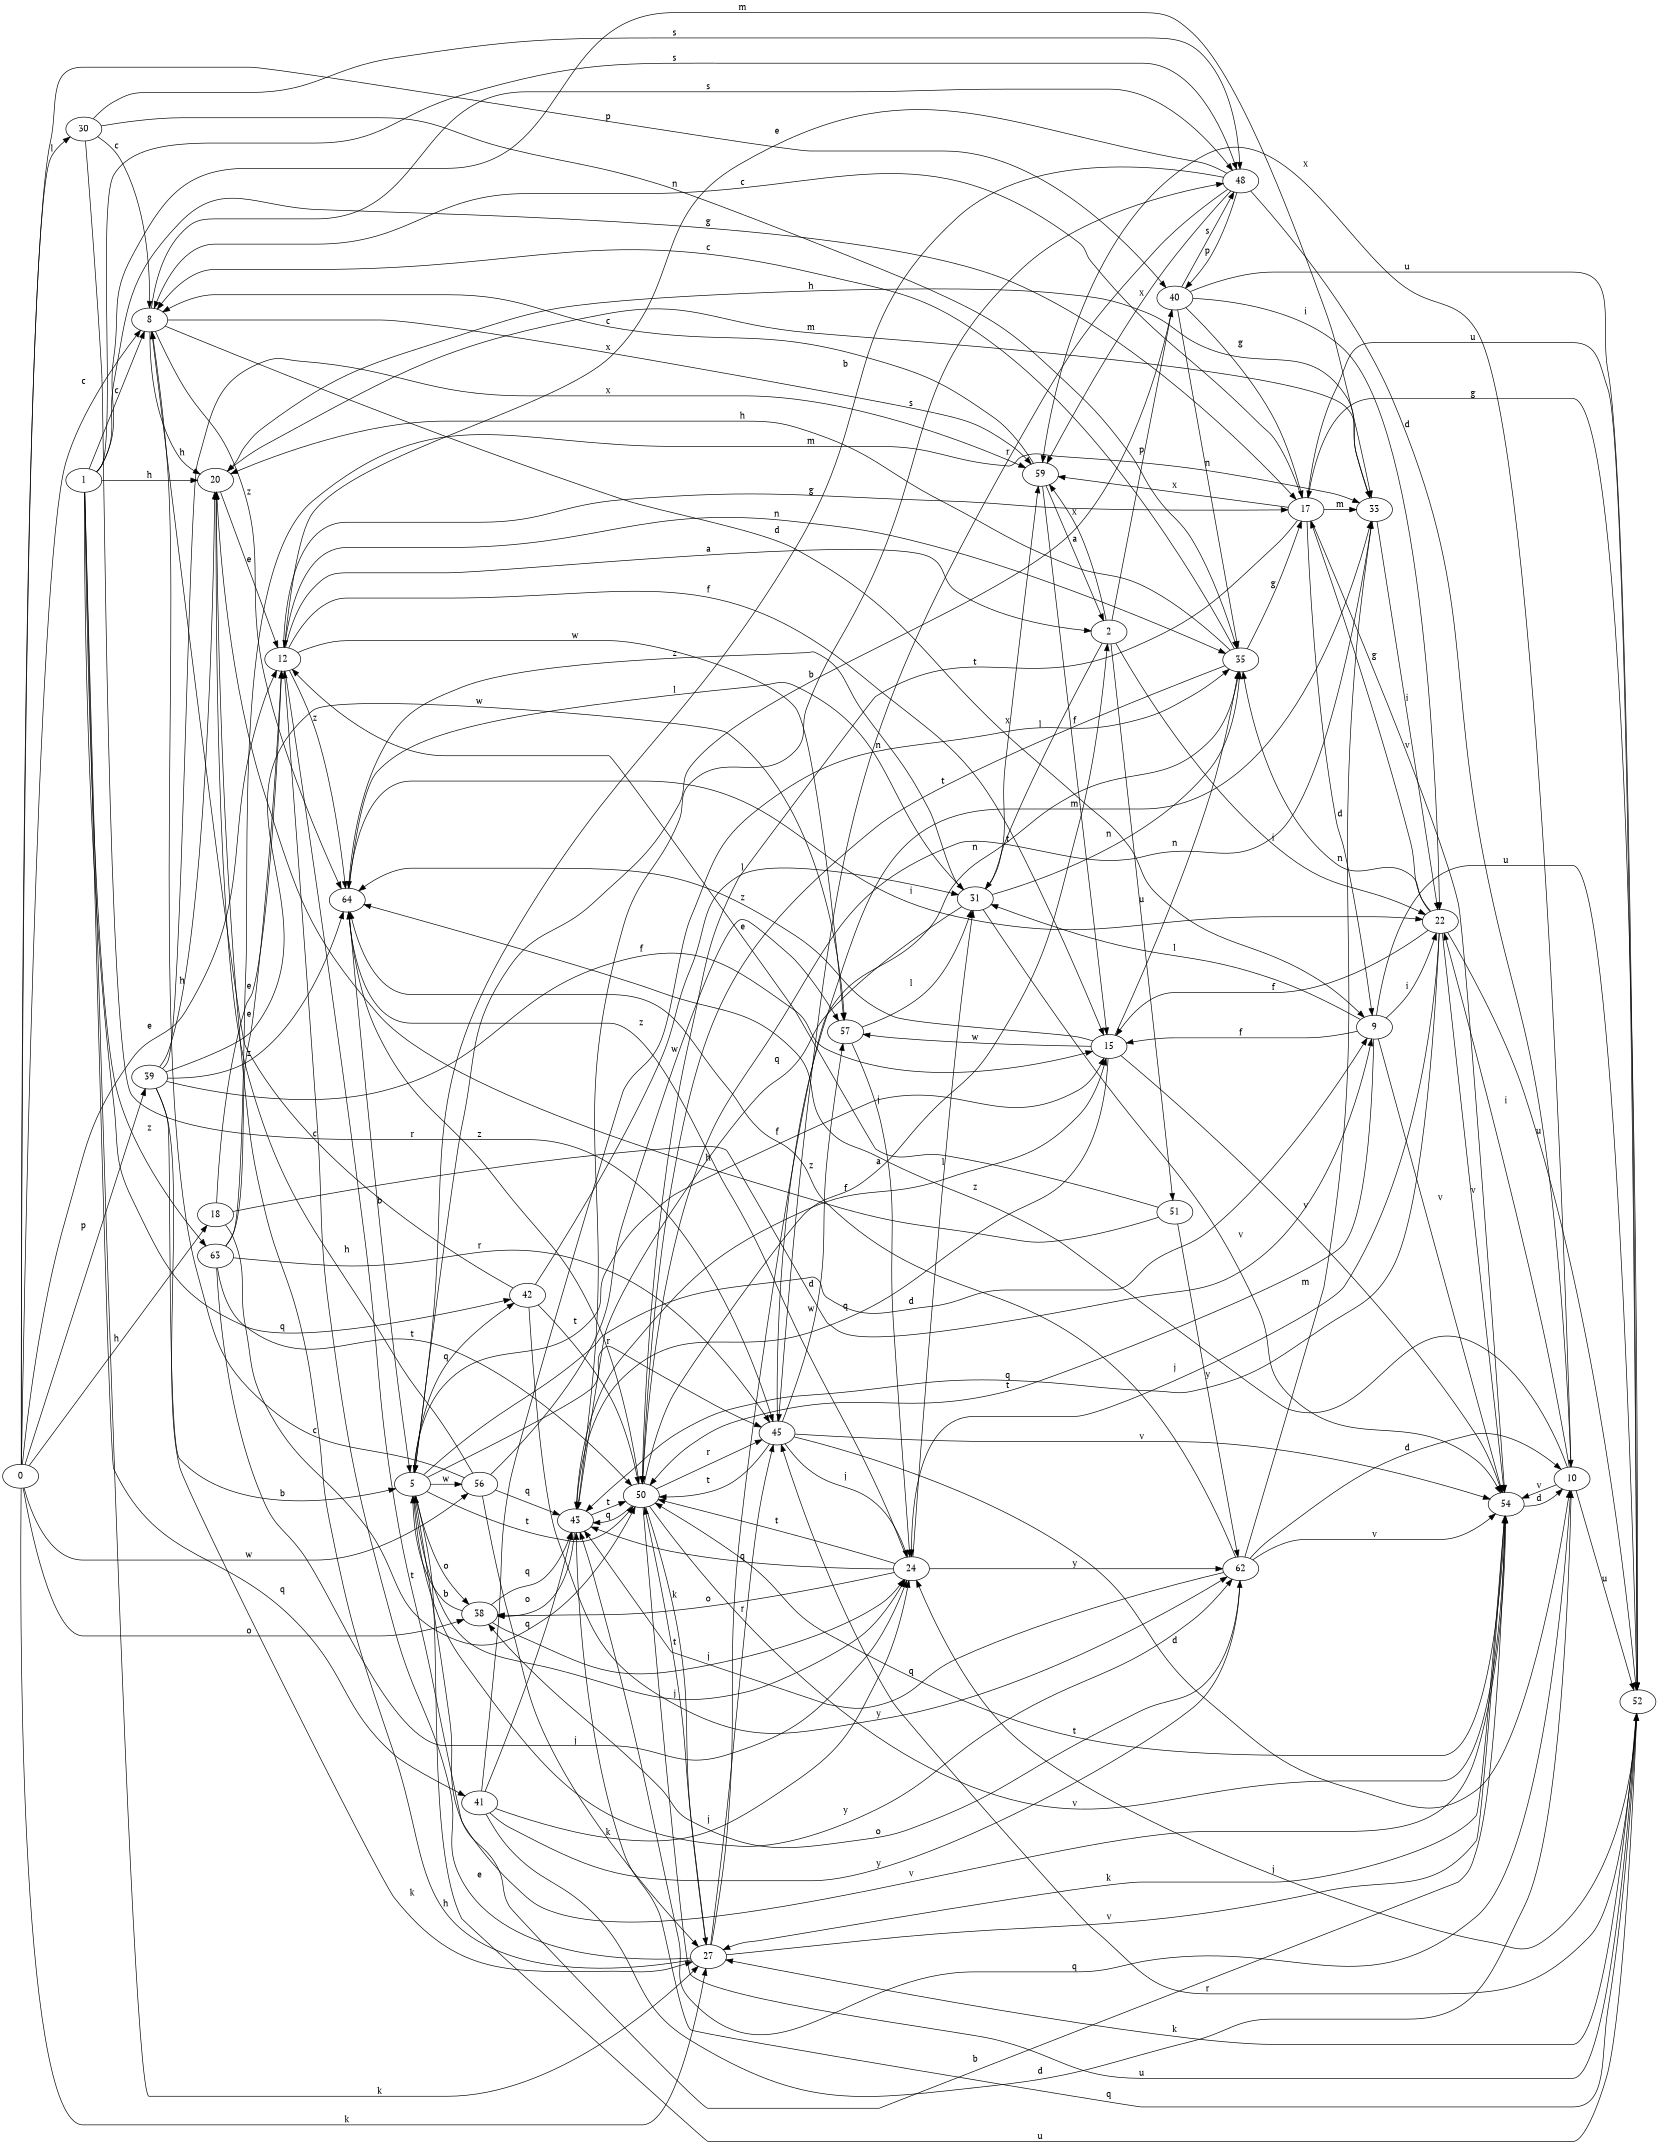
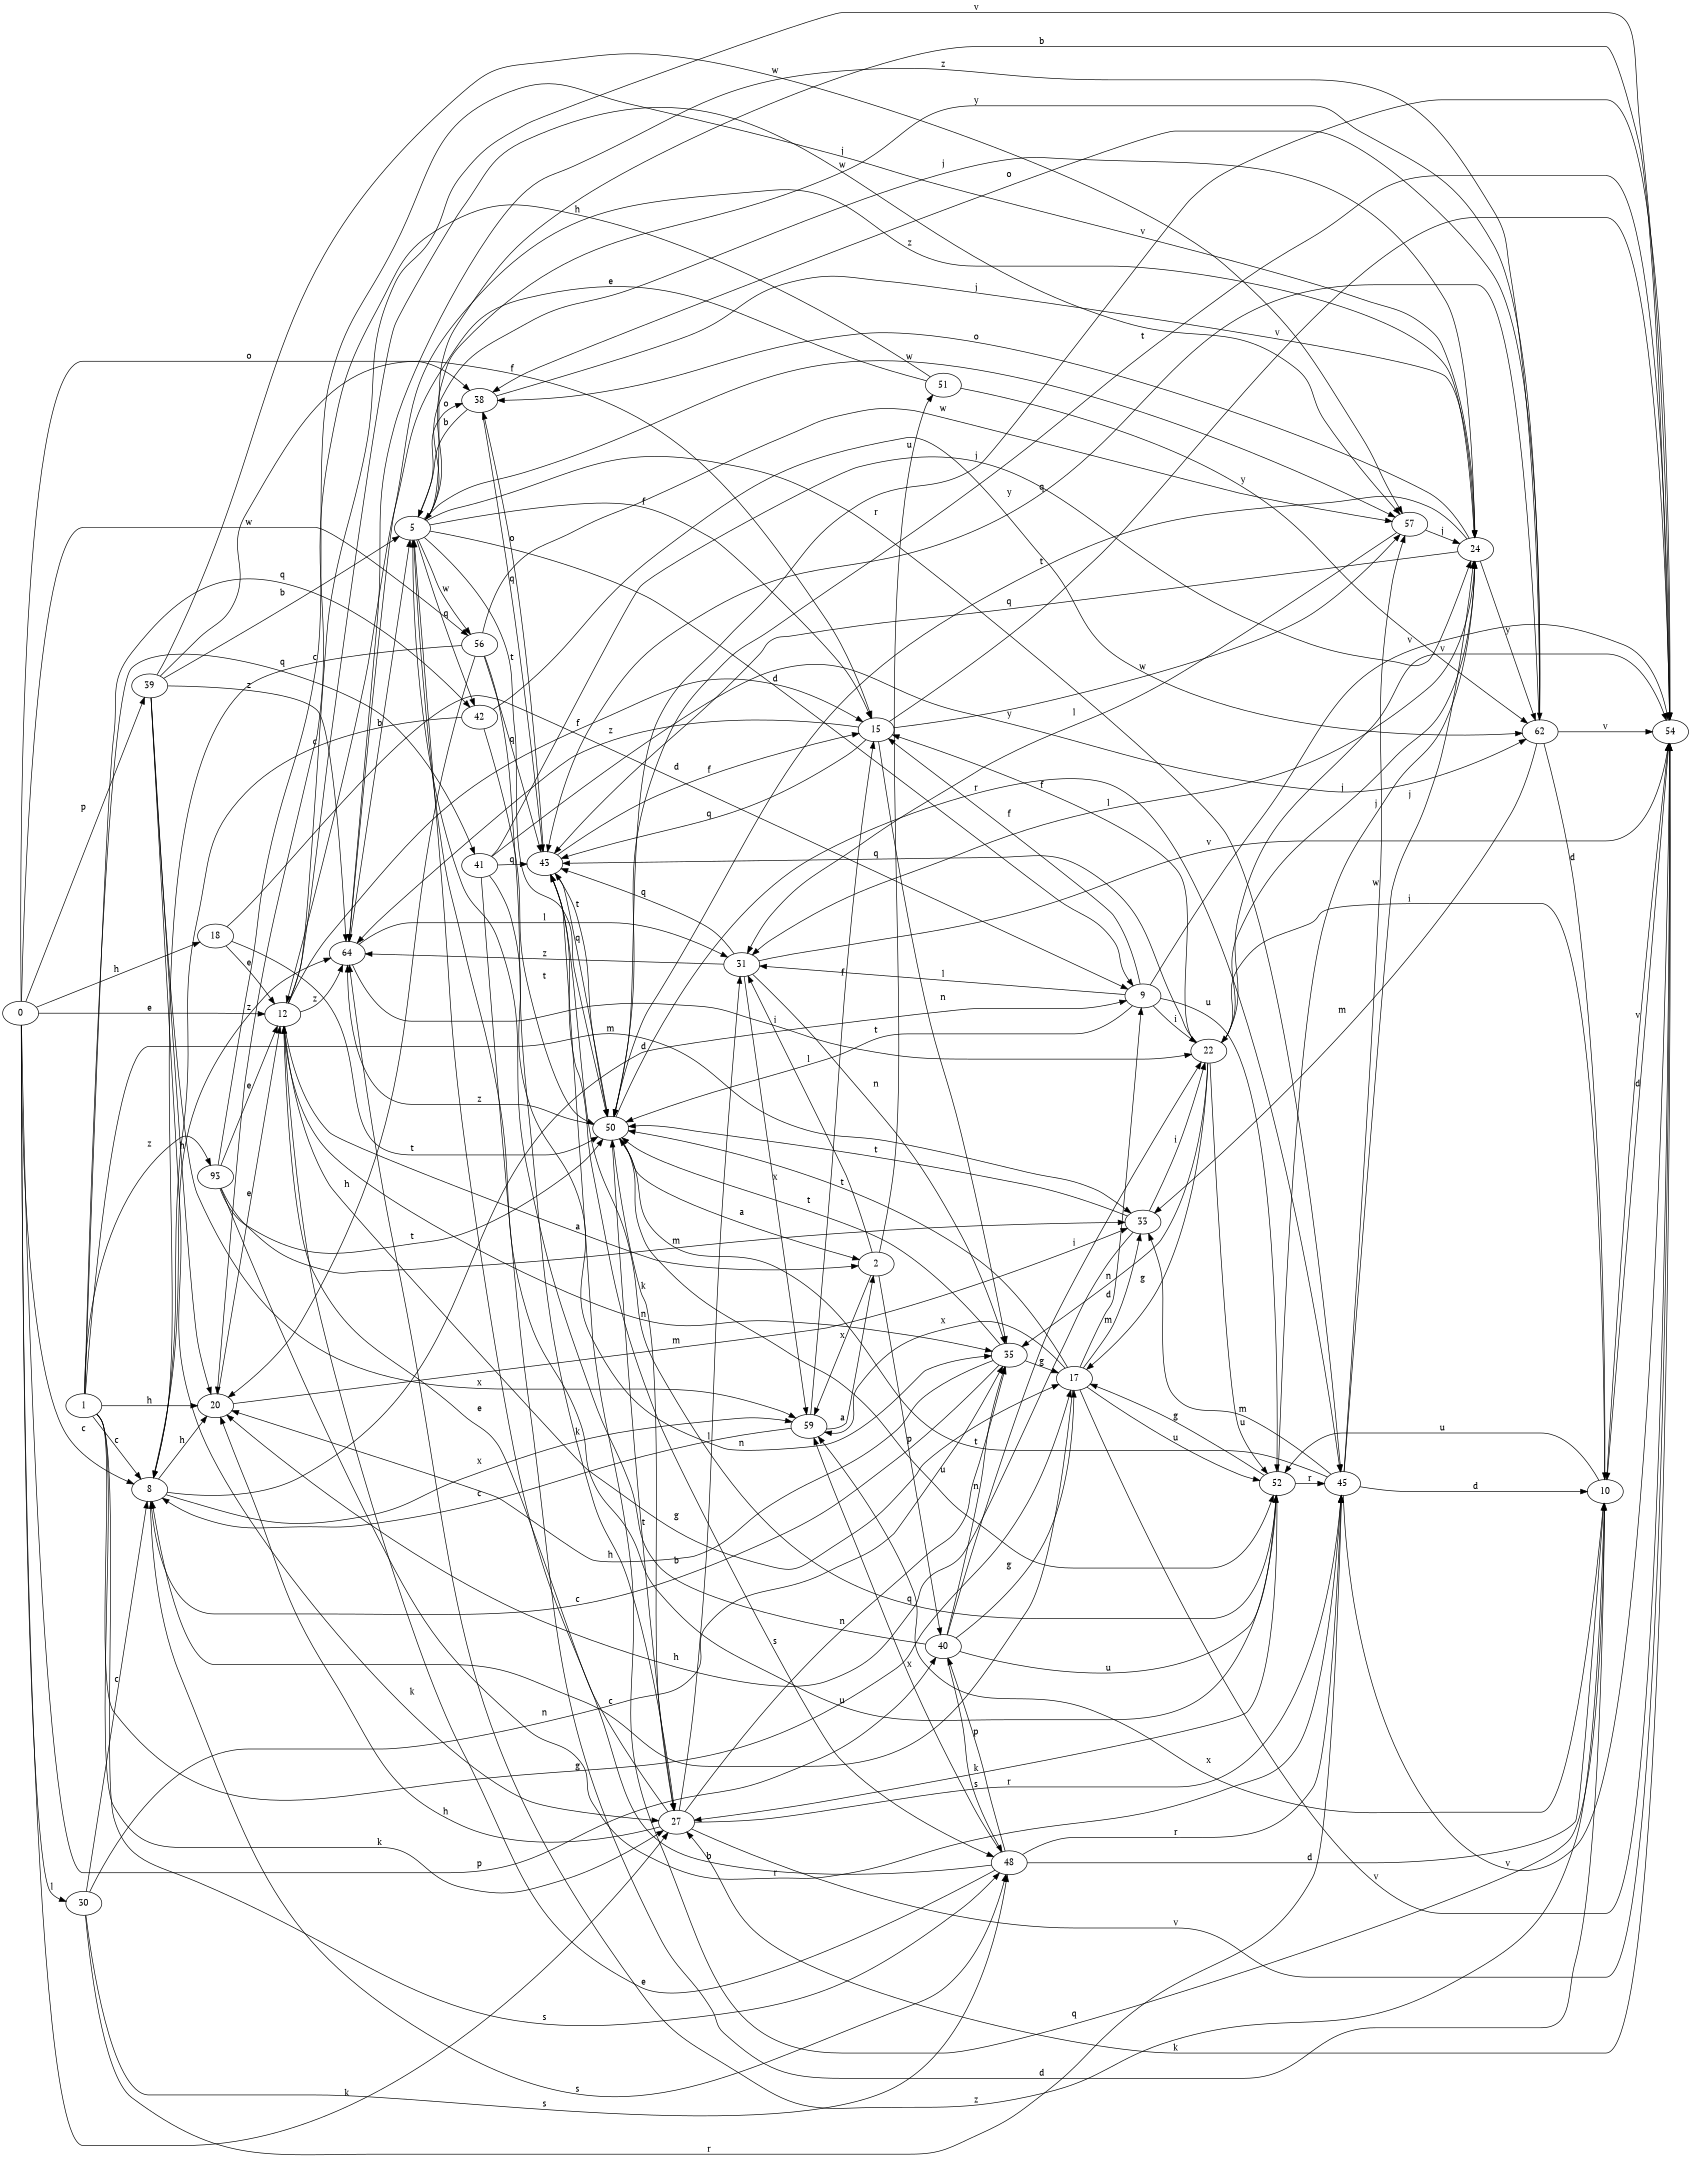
none -> (878, 361)
(1239, 812) -> none
(685, 982) -> (714, 1376)
(216, 1256) -> (216, 1177)
